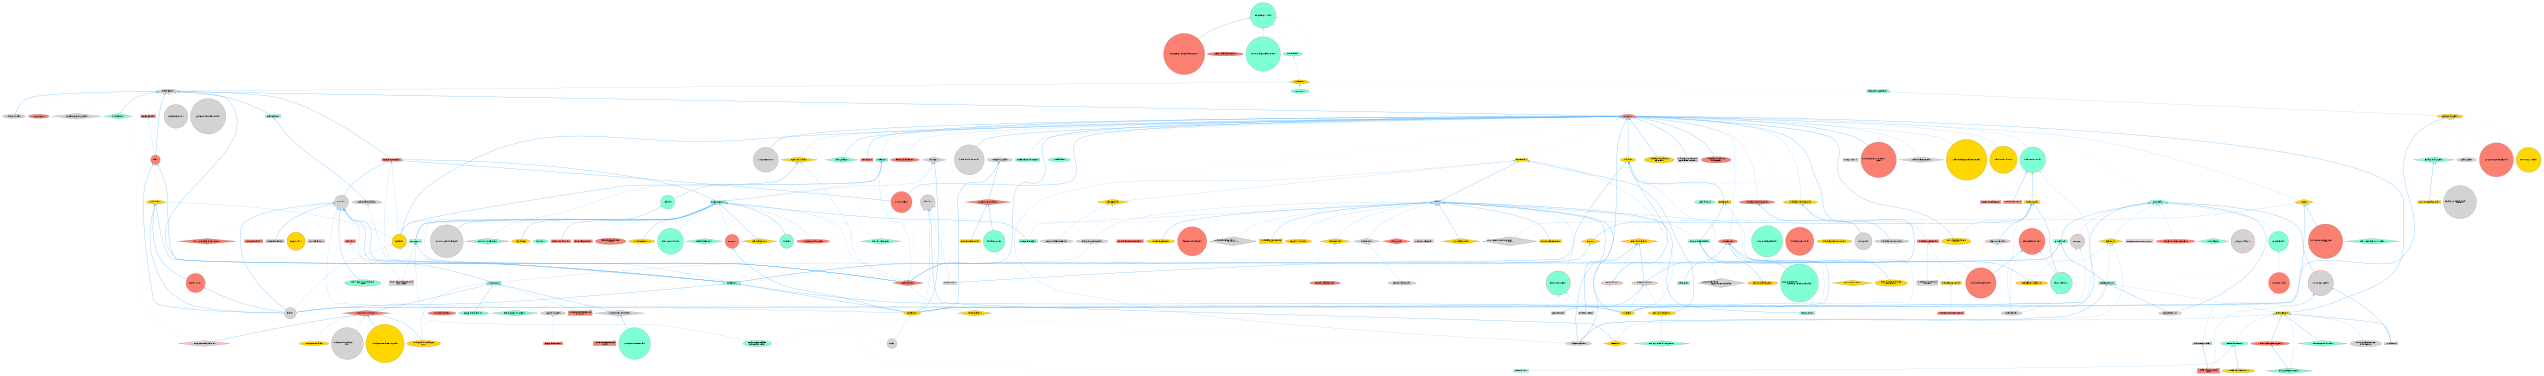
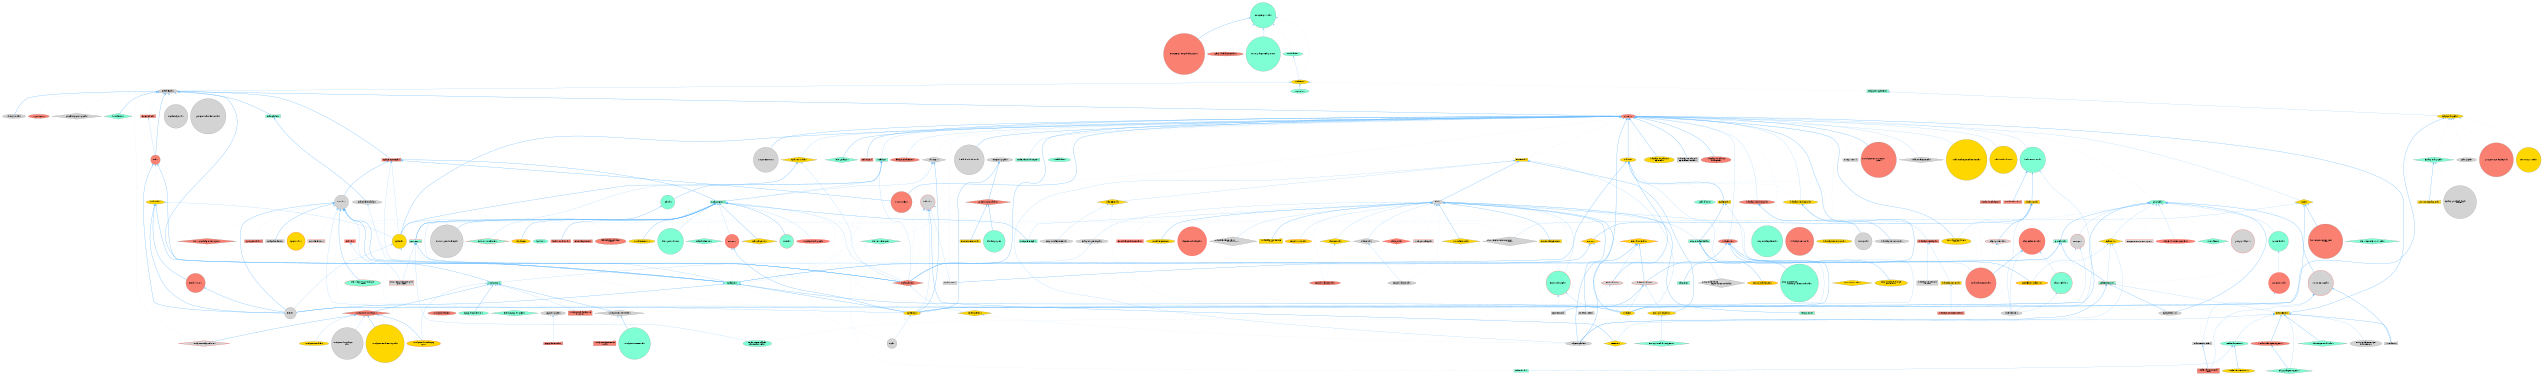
(2050, 237) -> none
